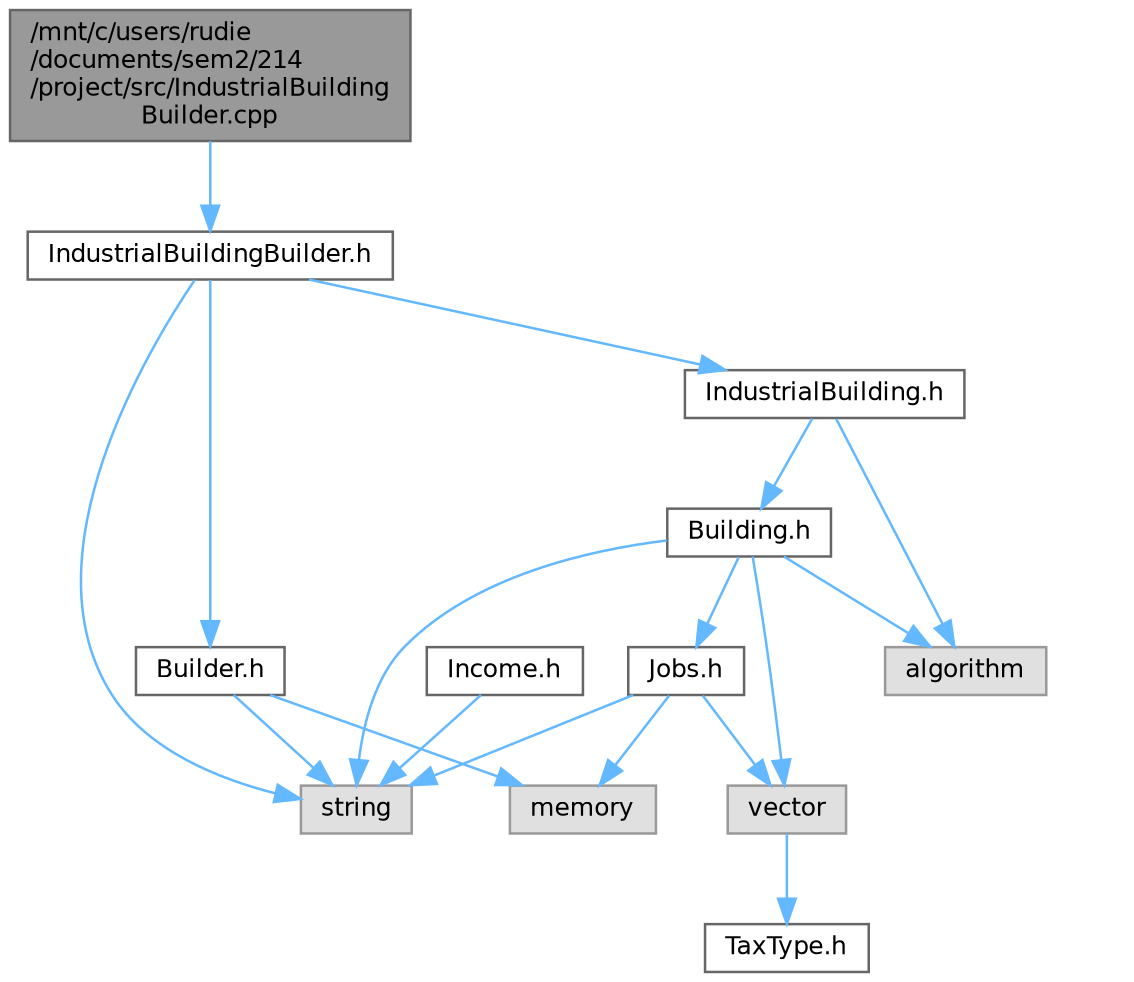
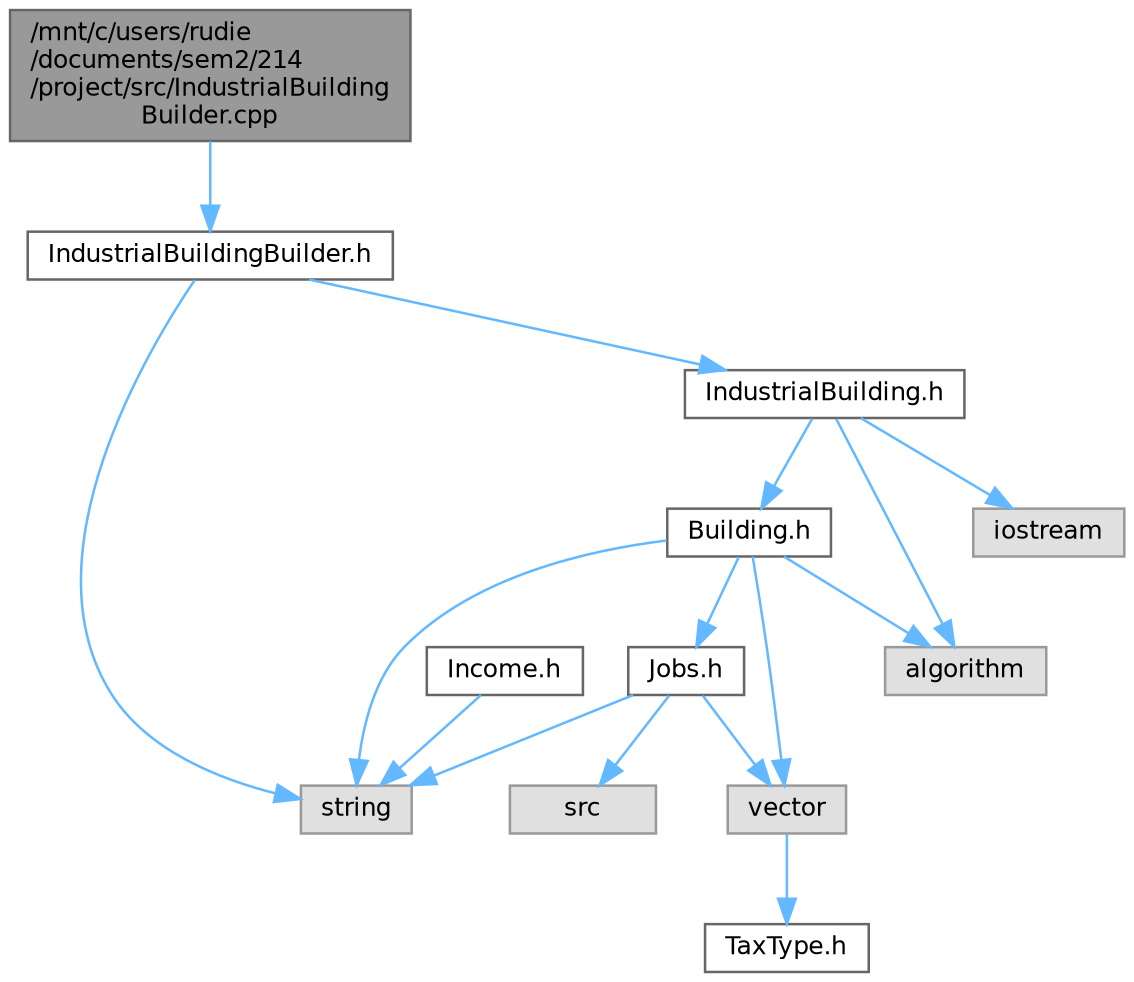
none -> (1049, 533)
(210, 671) -> none
(583, 810) -> (583, 810)
